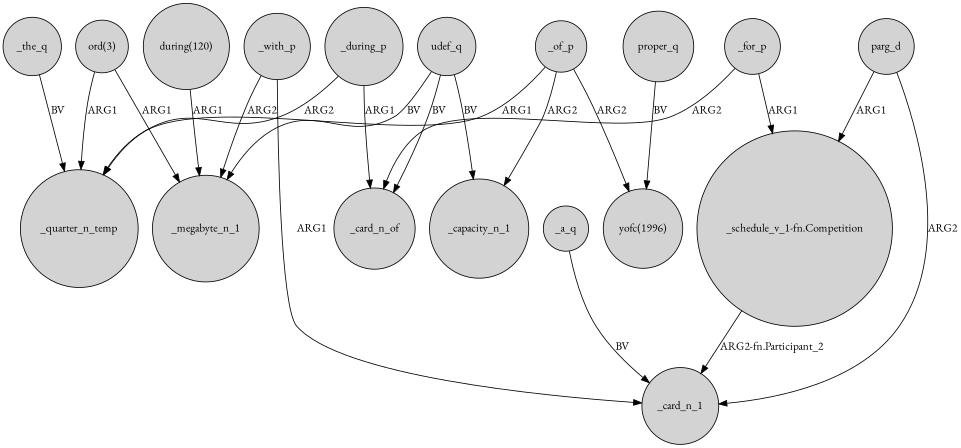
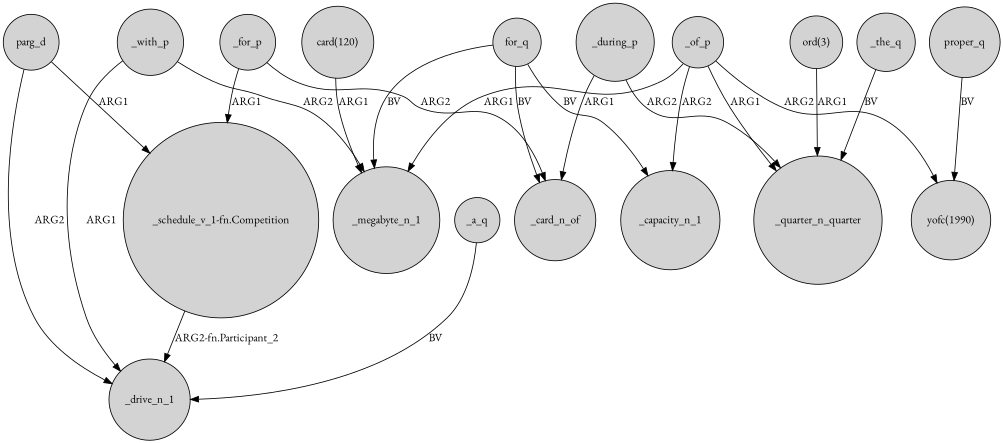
(186, 46) -> (338, 42)
(447, 46) -> (517, 42)
(145, 122) -> (529, 87)
(79, 229) -> (818, 220)
(643, 229) -> (951, 220)
(680, 406) -> (150, 400)
